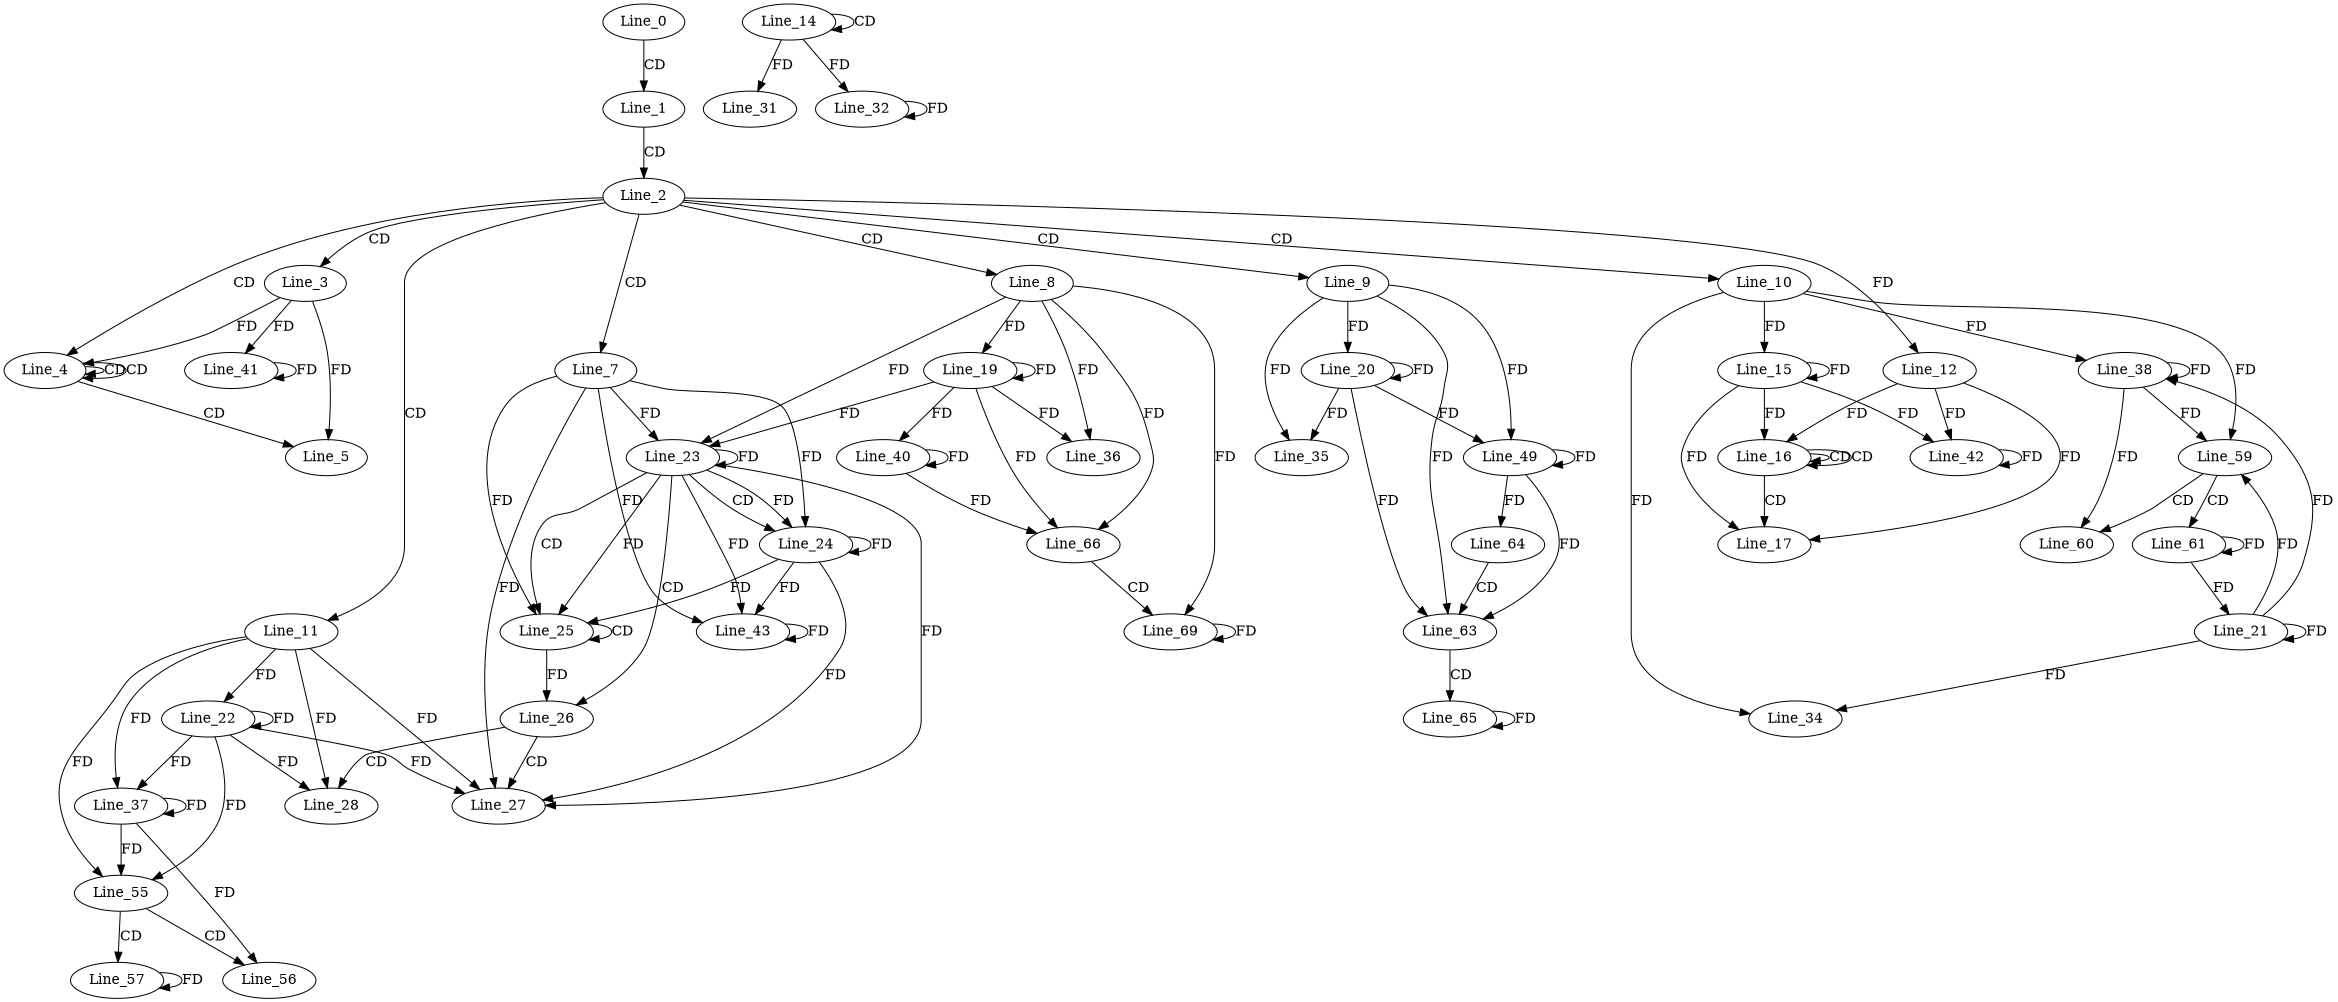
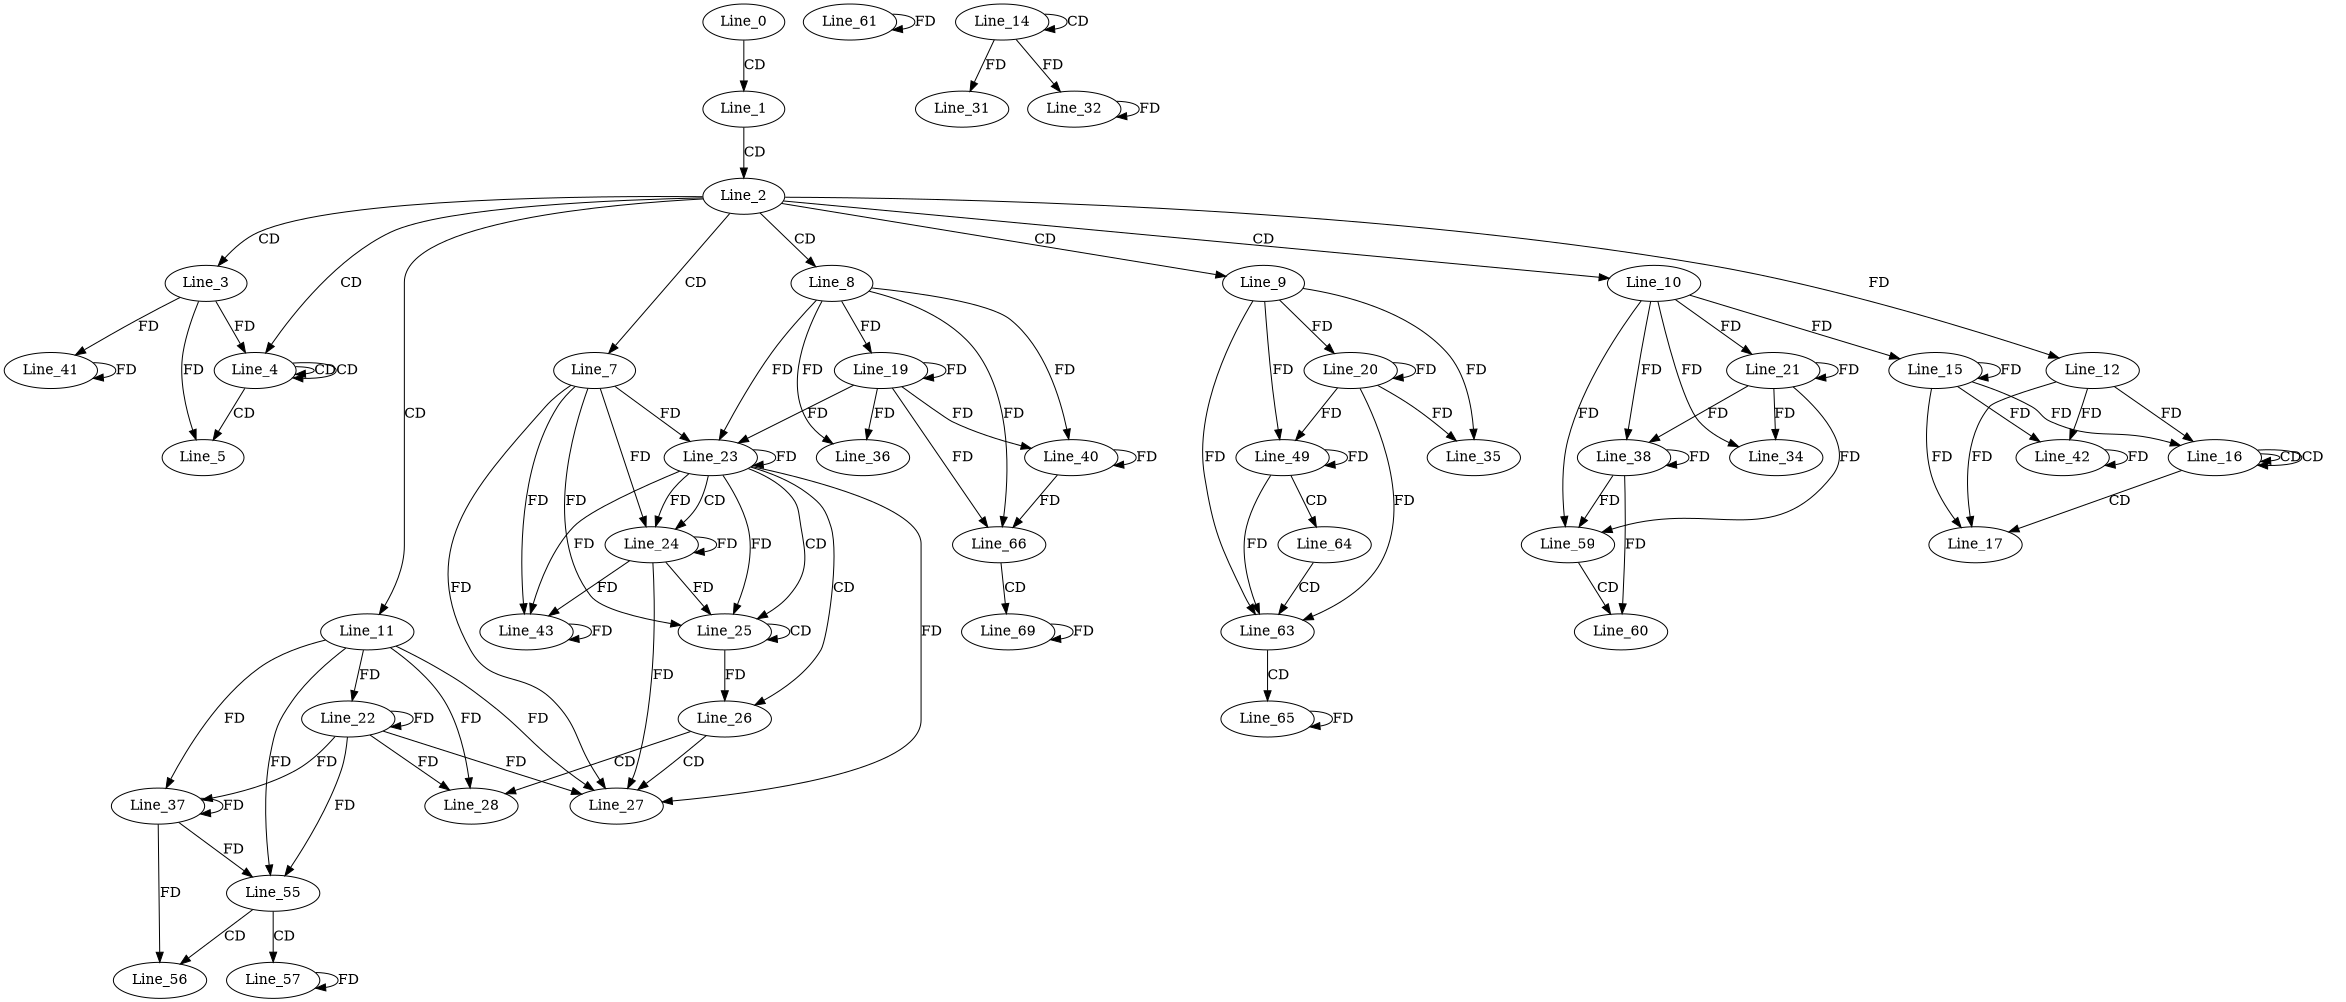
(1215, 401) -> (1003, 315)
(2206, 497) -> none
(1515, 501) -> (1317, 501)
(2207, 584) -> (1709, 324)
